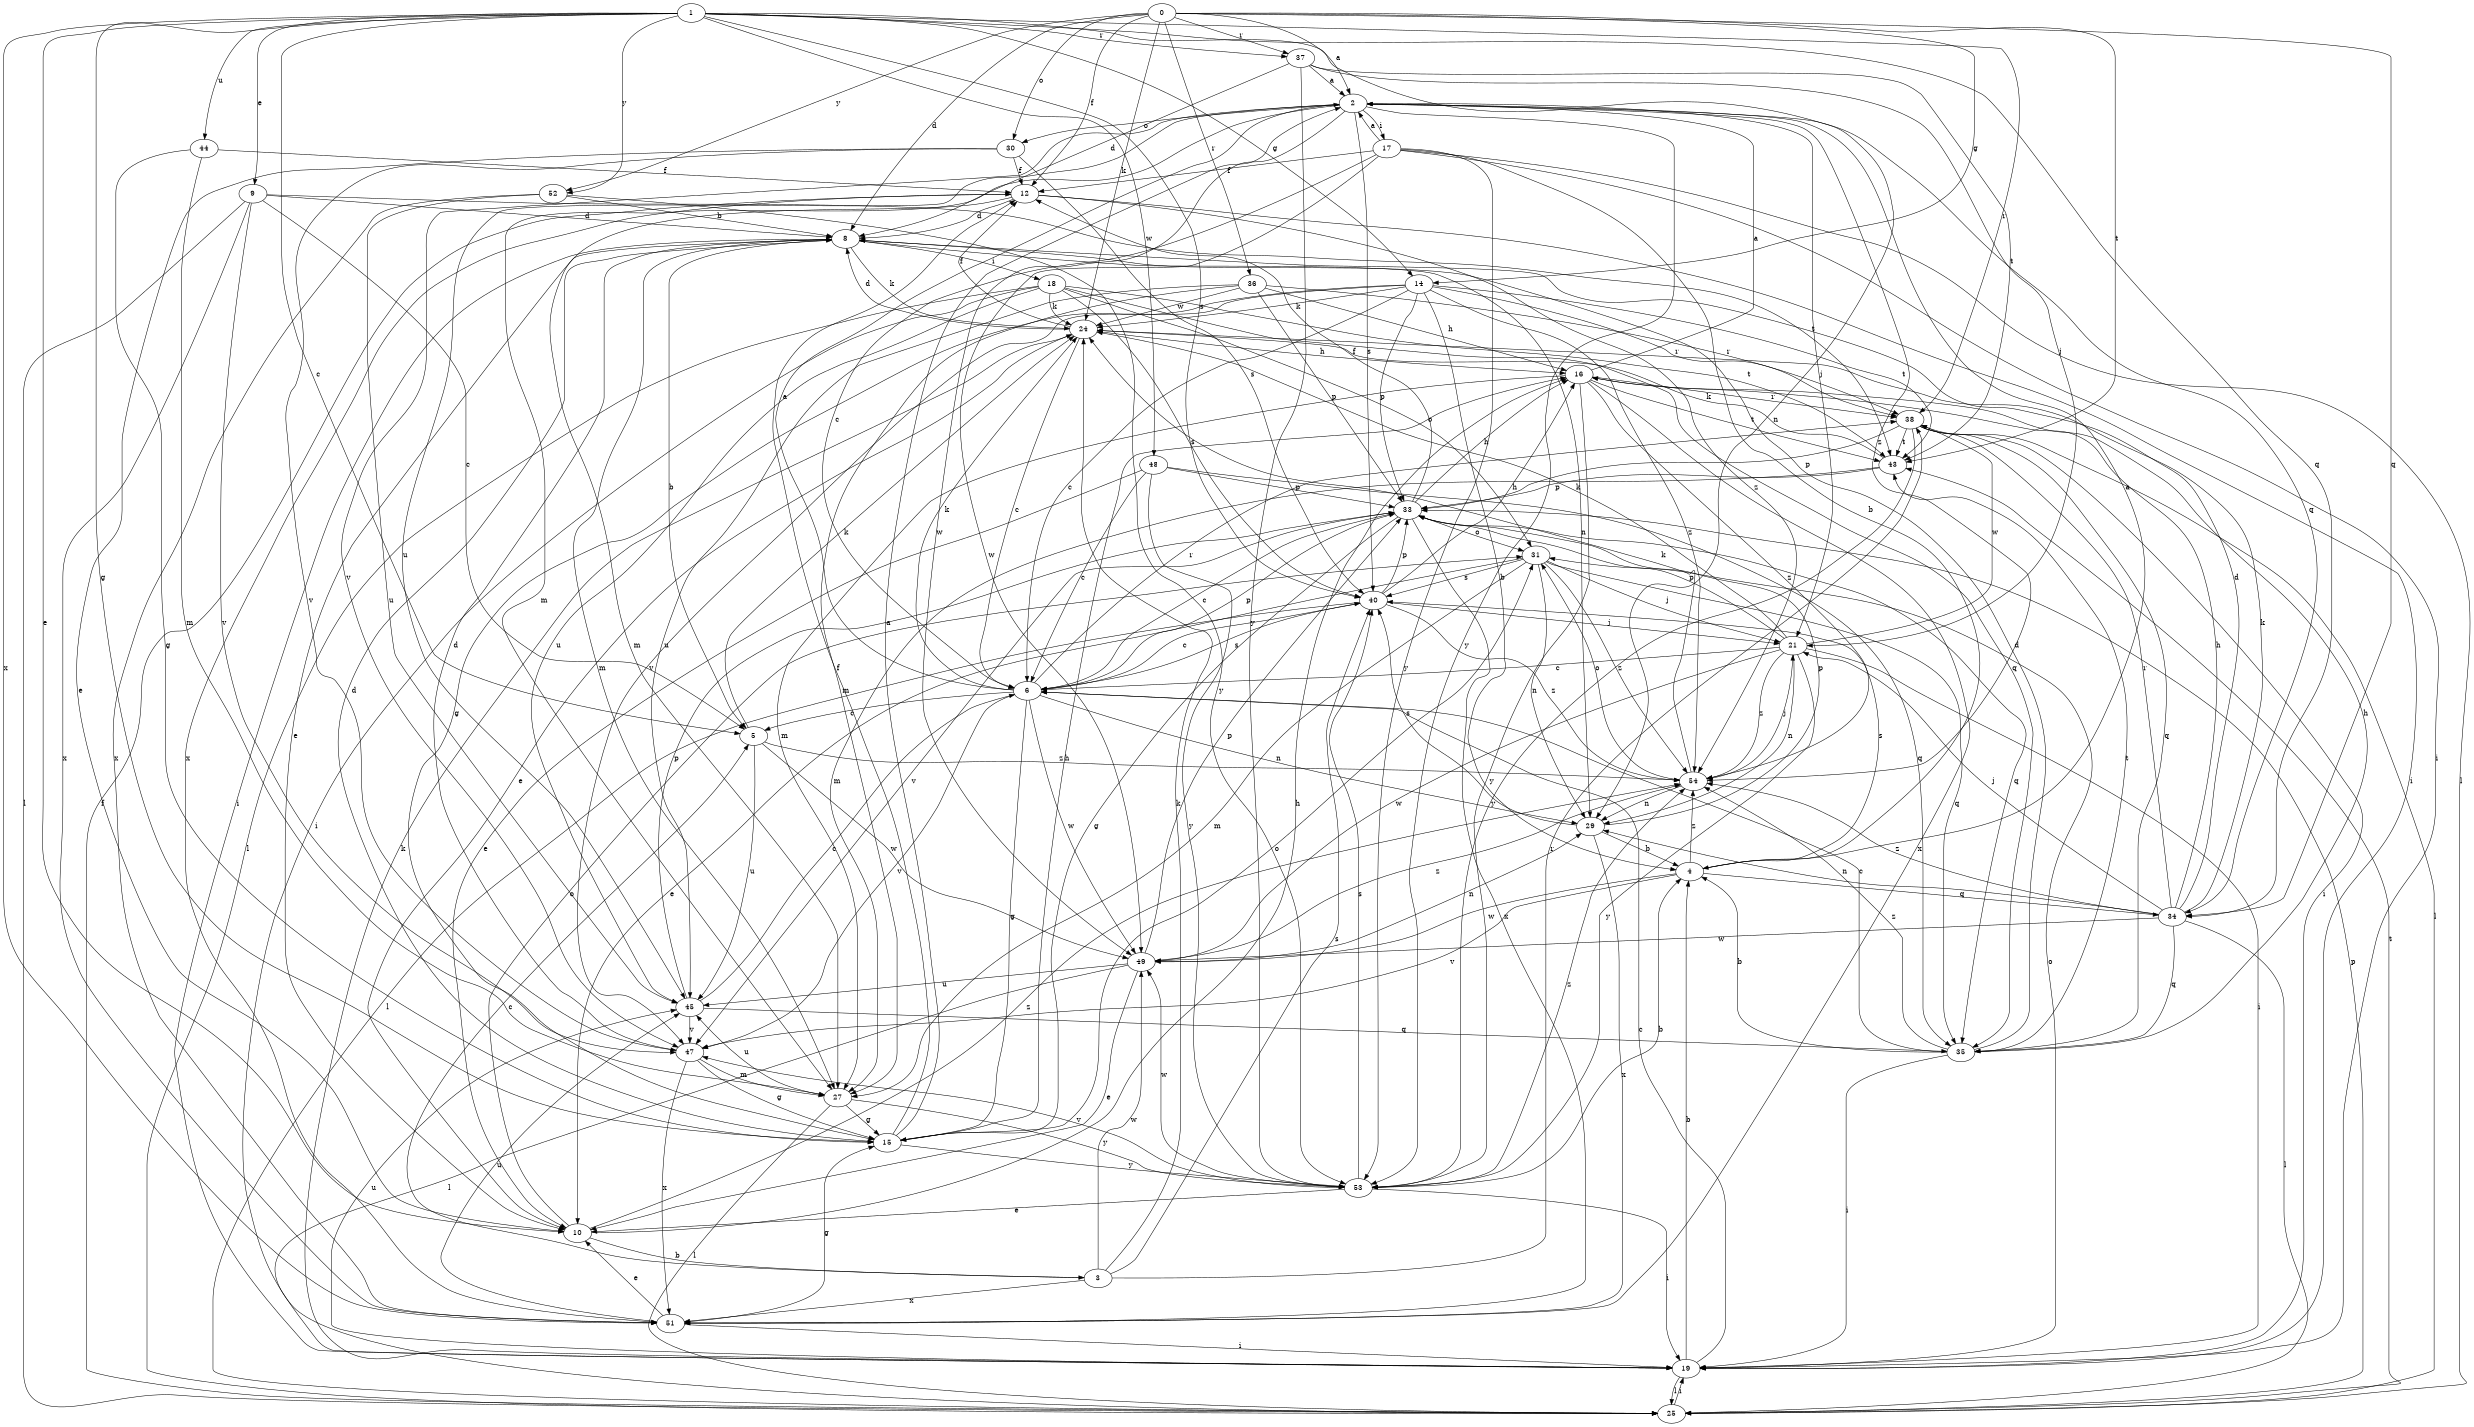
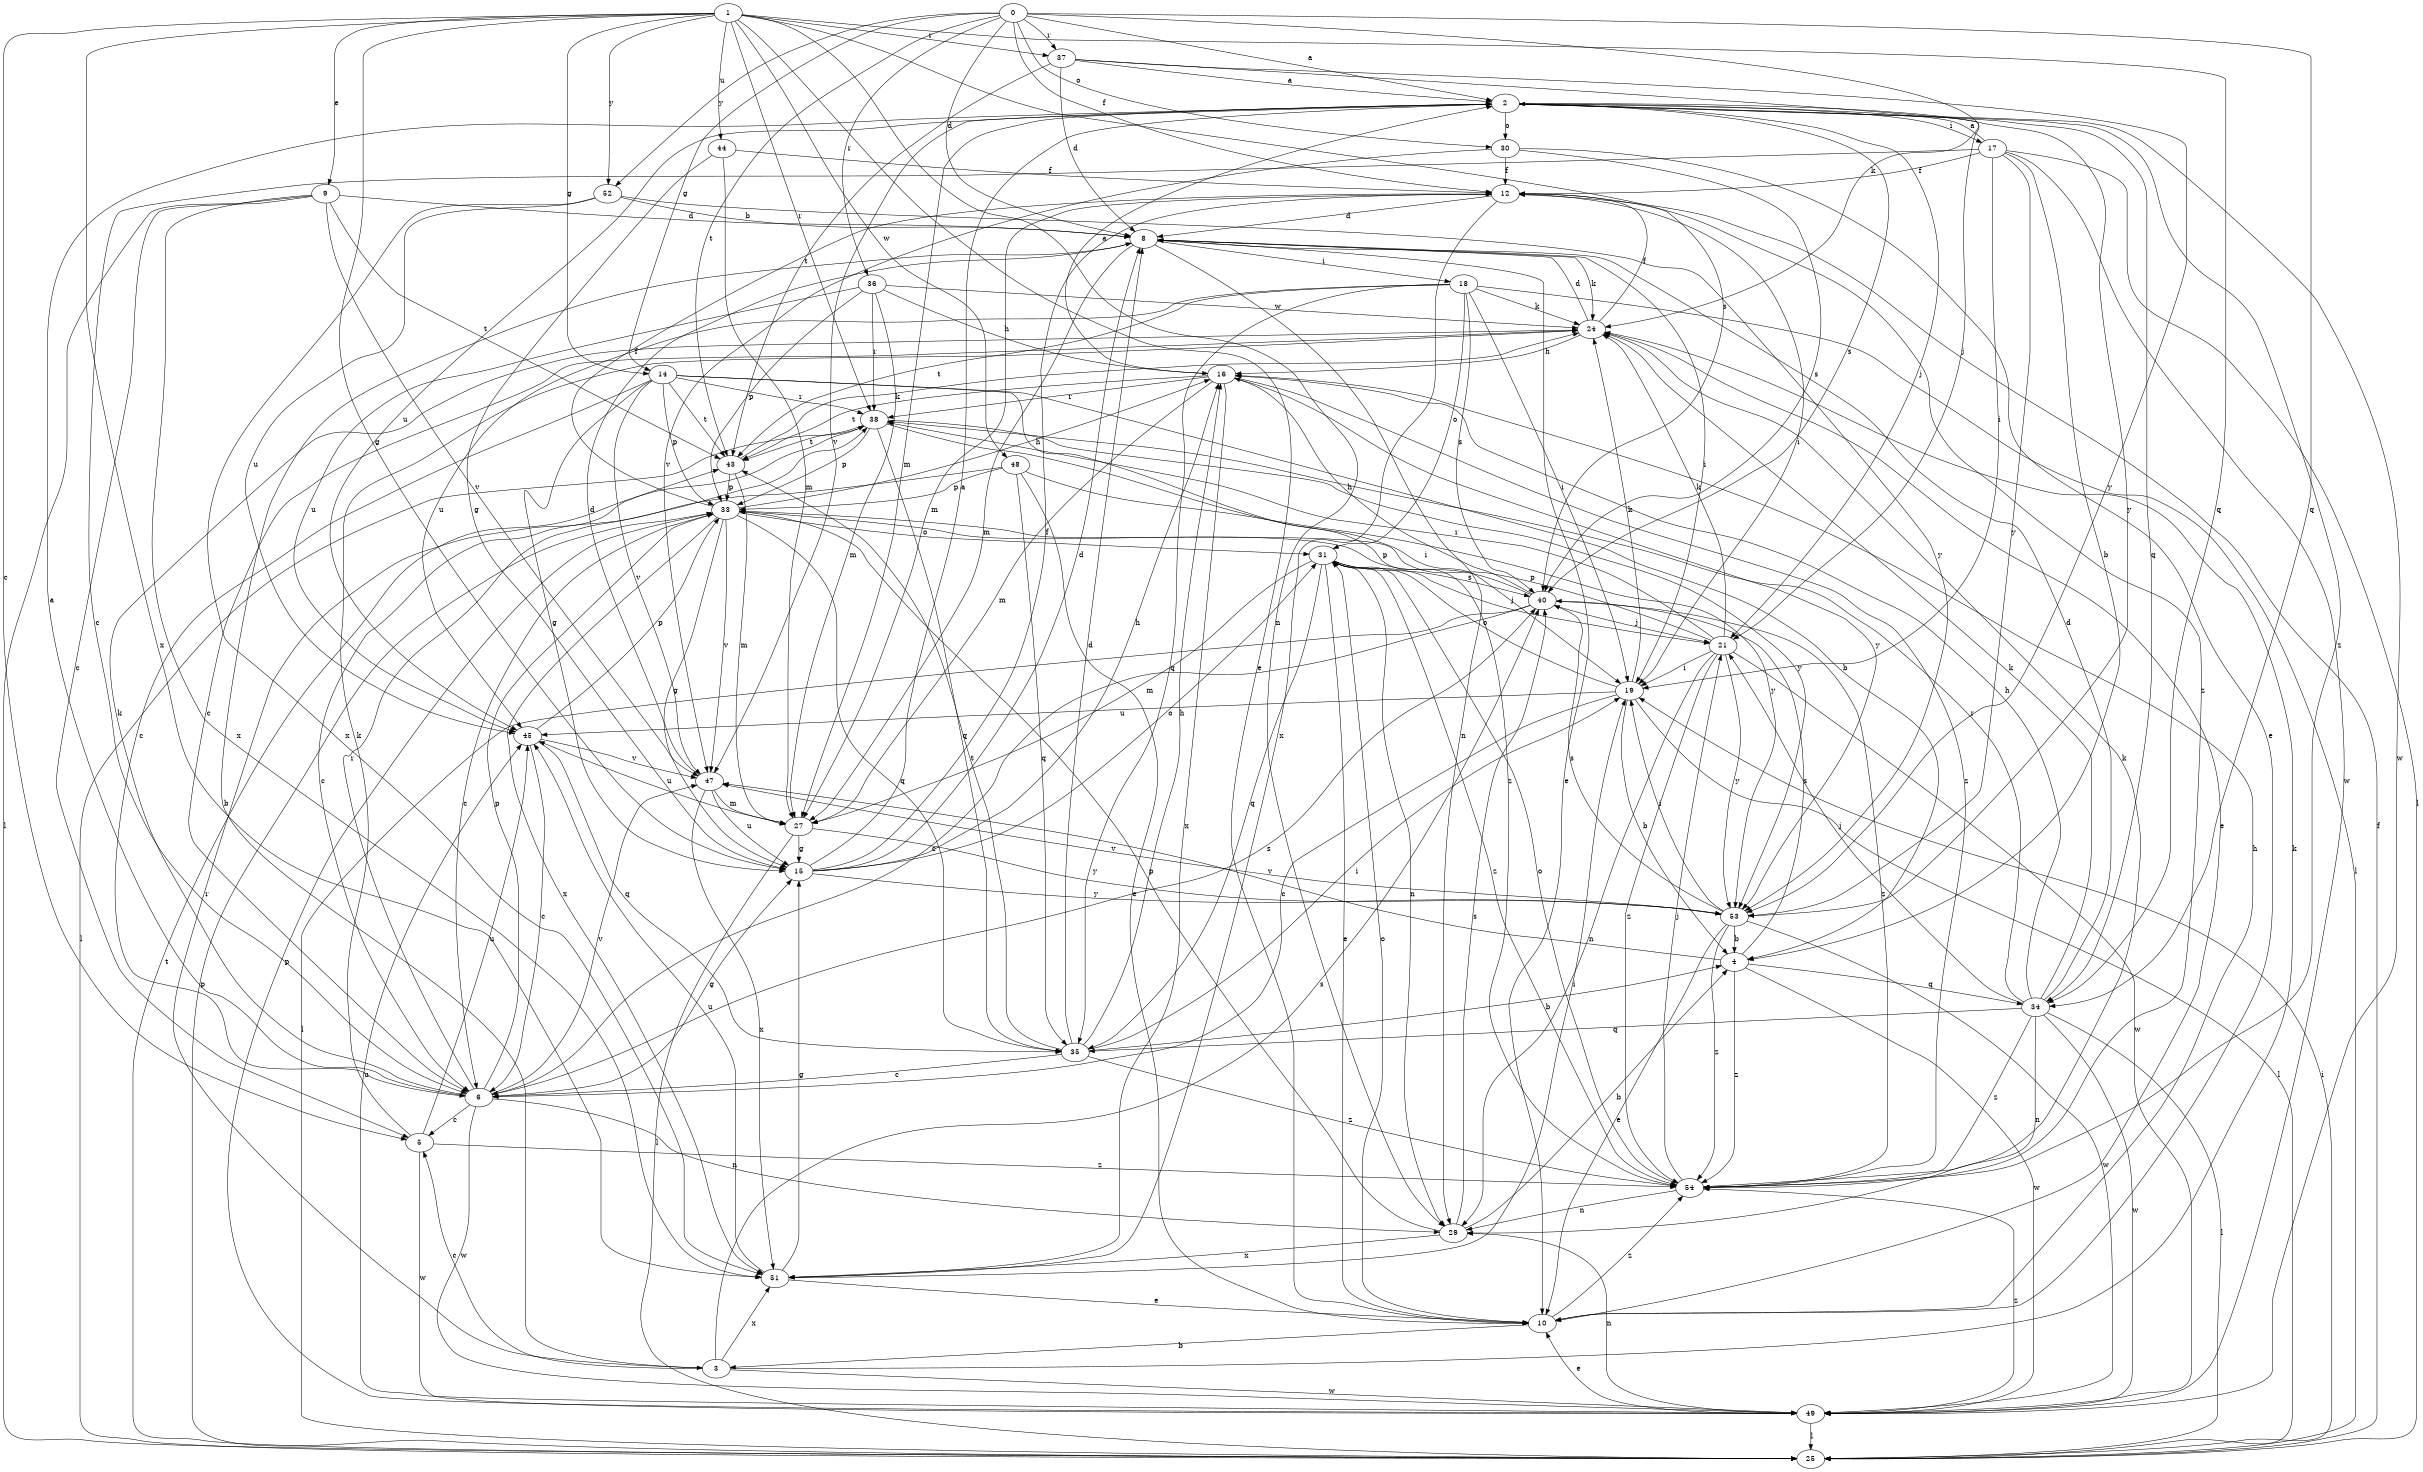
(1254, 309) -> none
(2039, 404) -> none
(669, 424) -> (246, 605)
(1995, 533) -> (1457, 533)
(1413, 674) -> none
(780, 1098) -> (750, 826)
